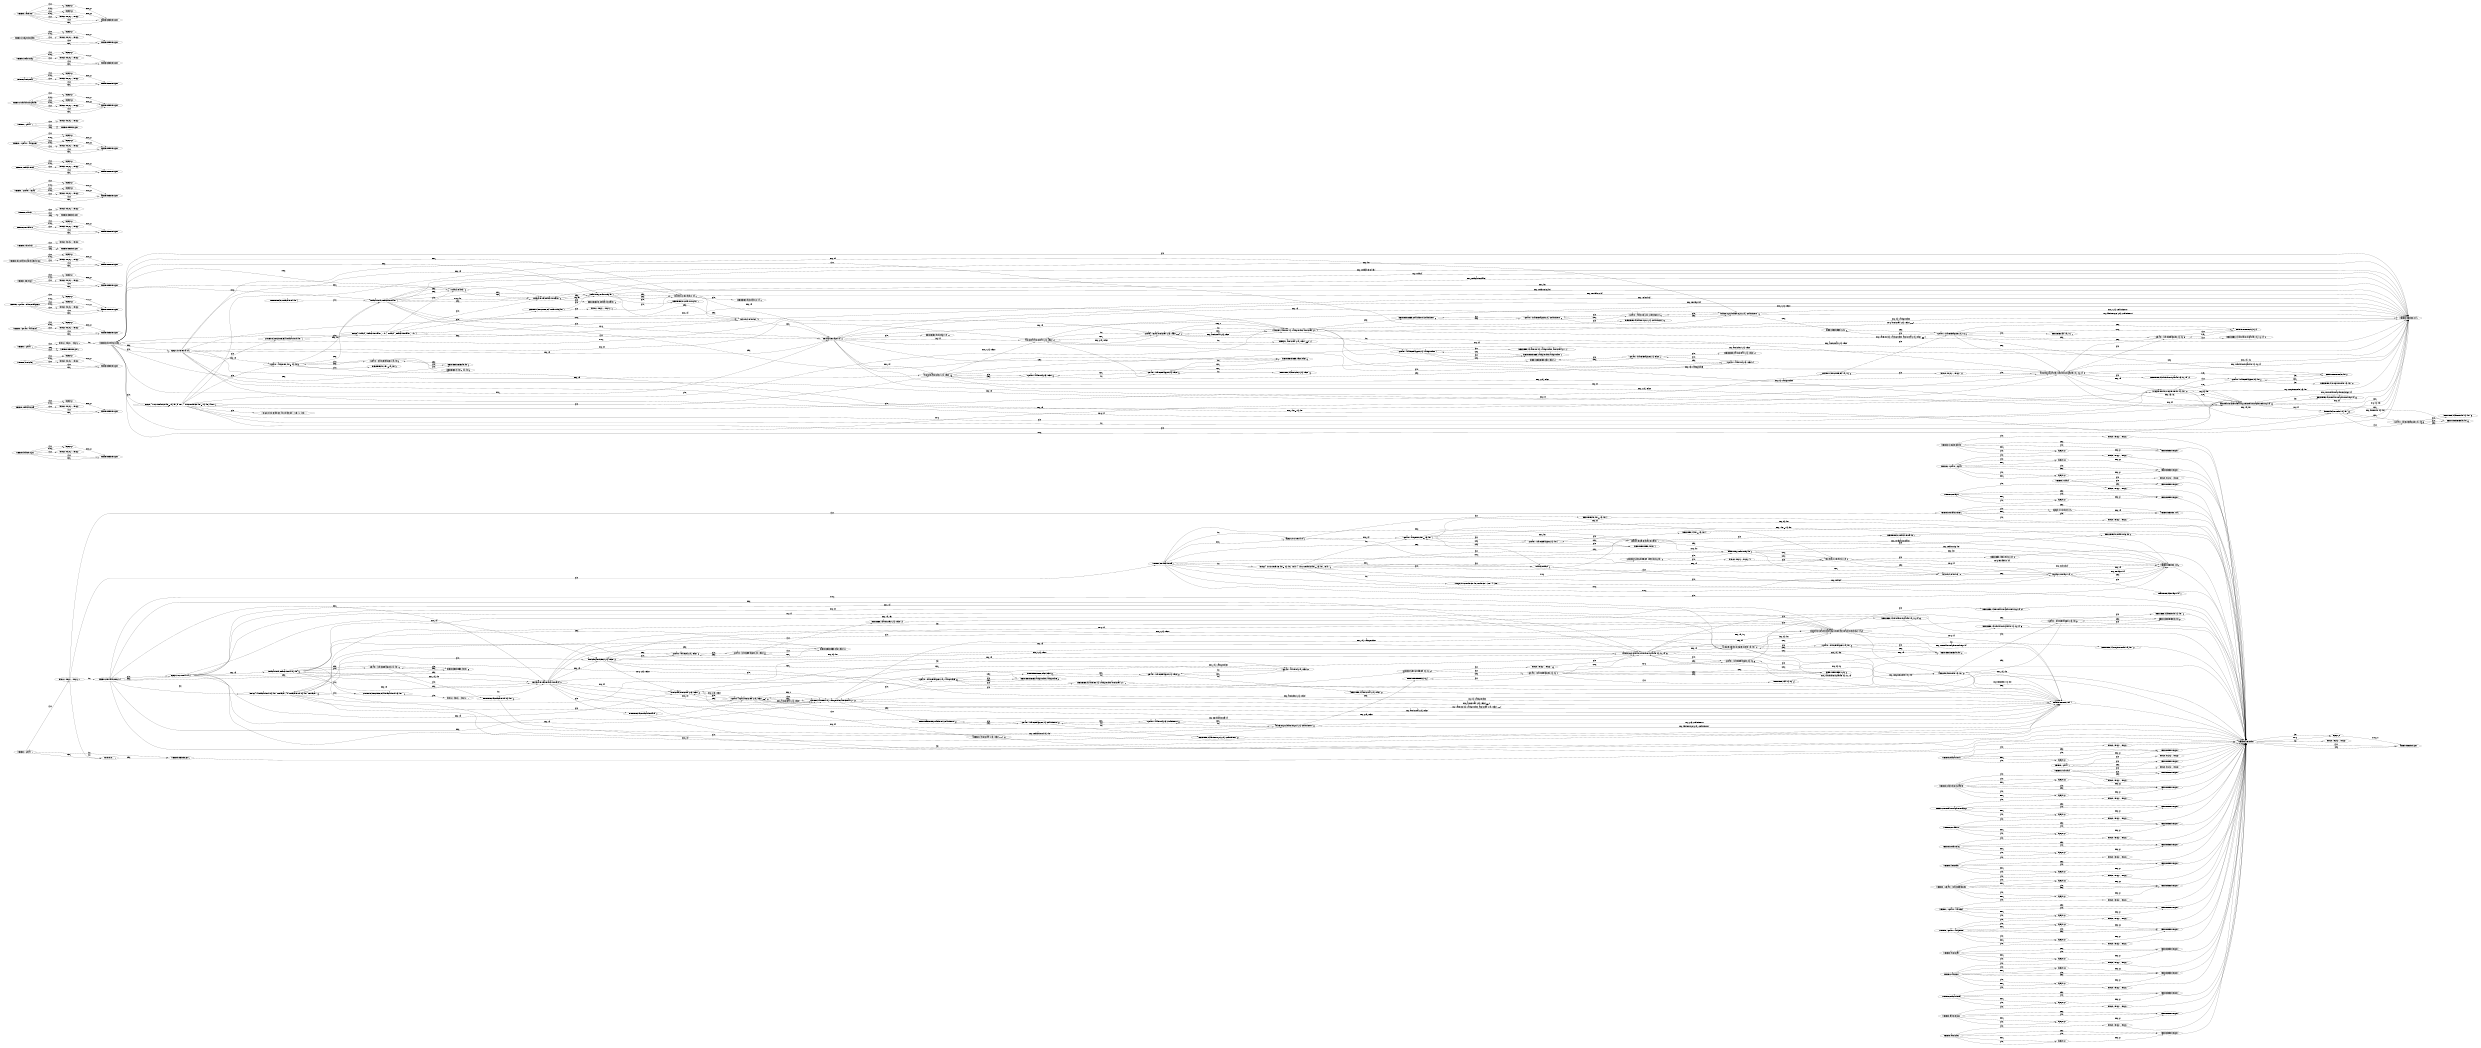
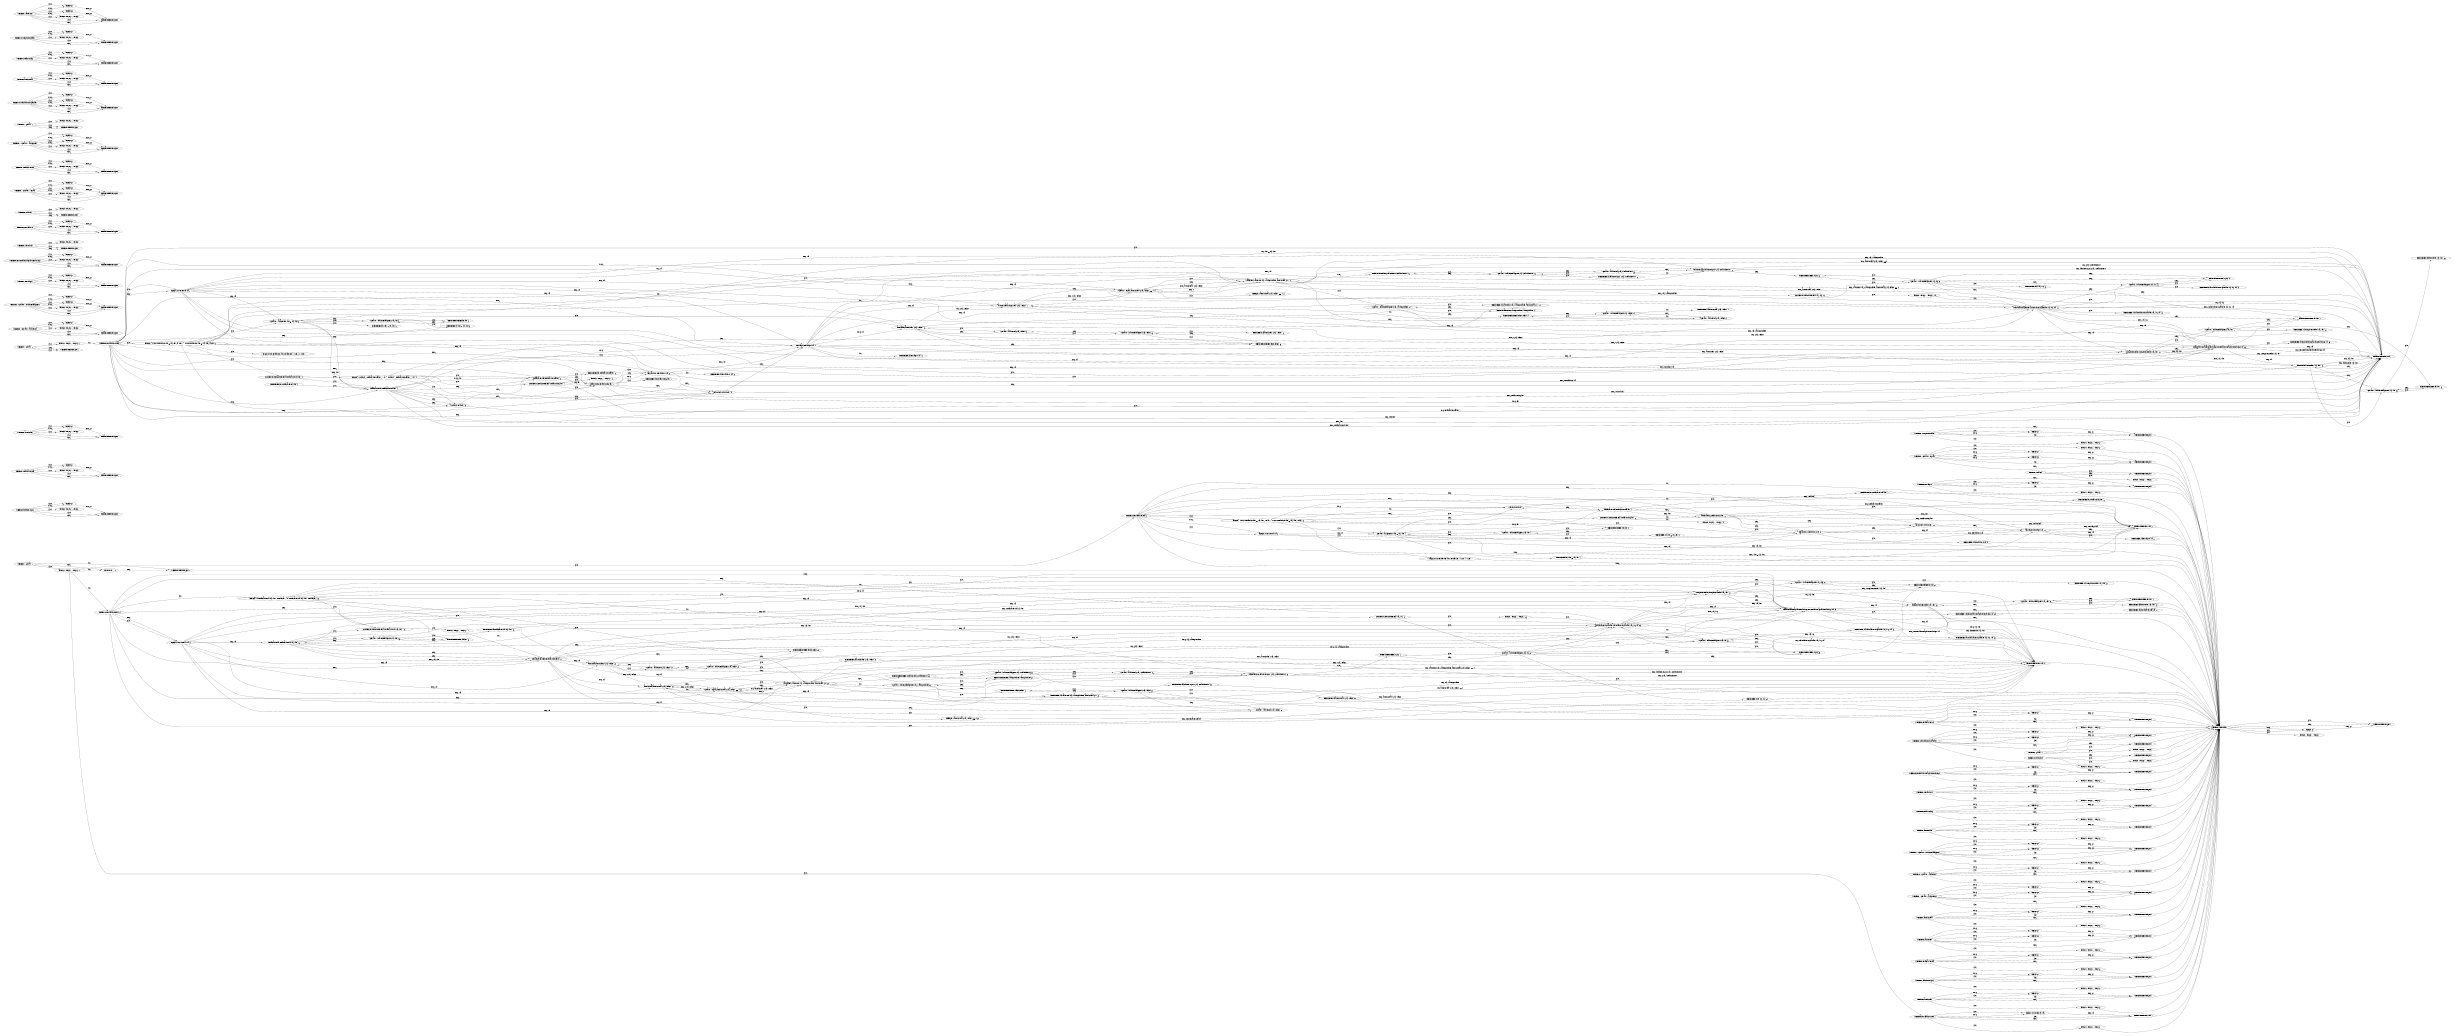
none -> (336, 383)
(585, 704) -> none
